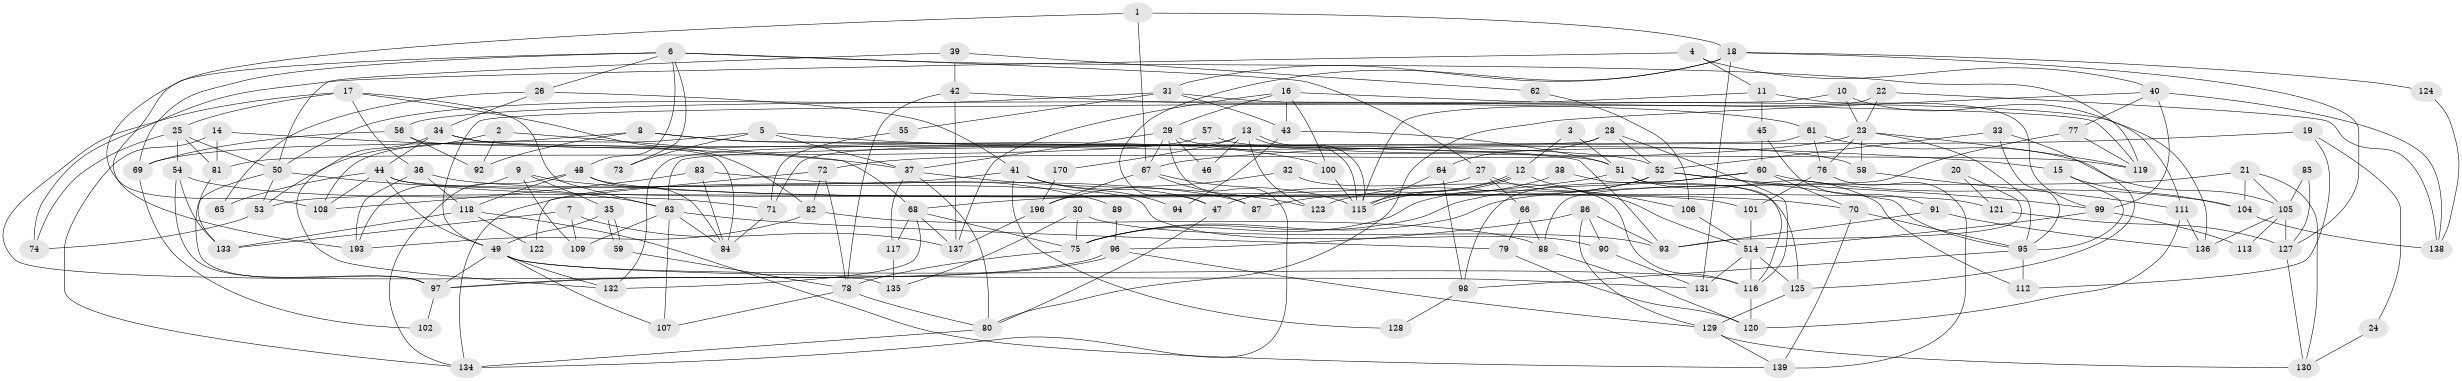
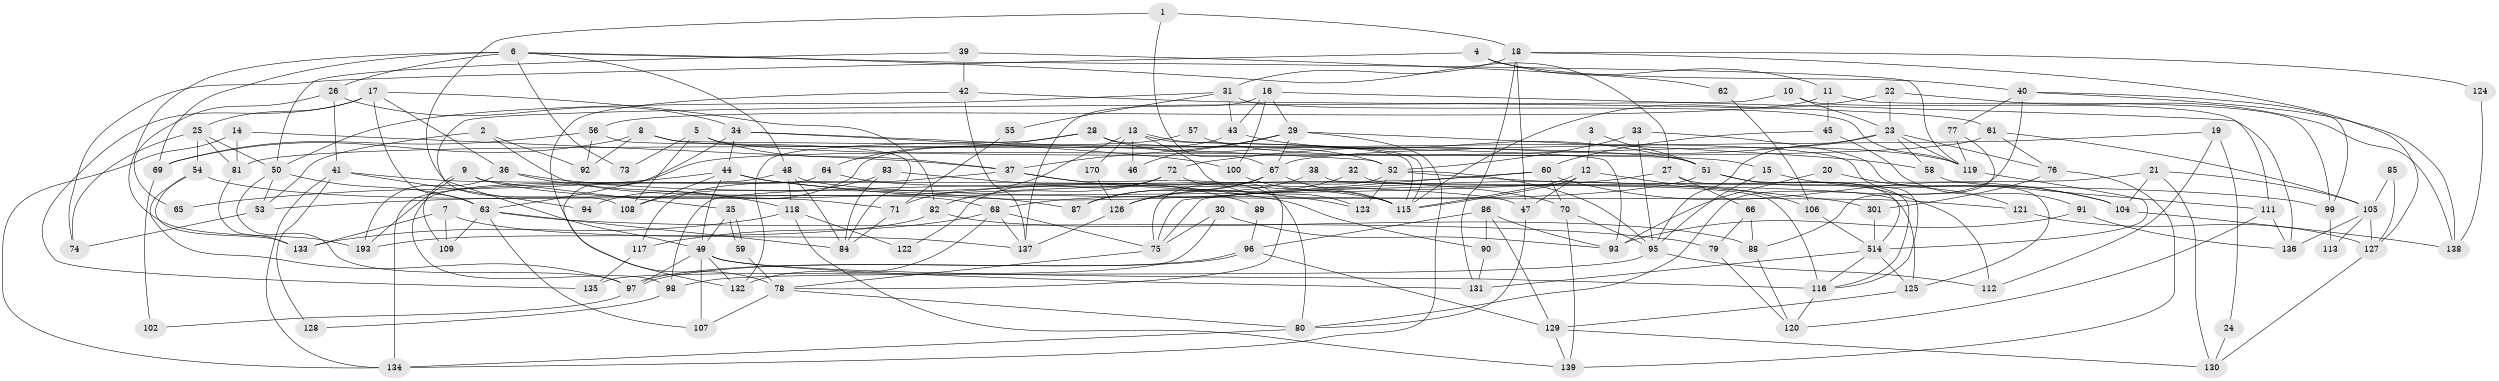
(1037, 210) -> (1117, 210)
(1751, 210) -> (1875, 210)
(1958, 229) -> (2109, 231)
